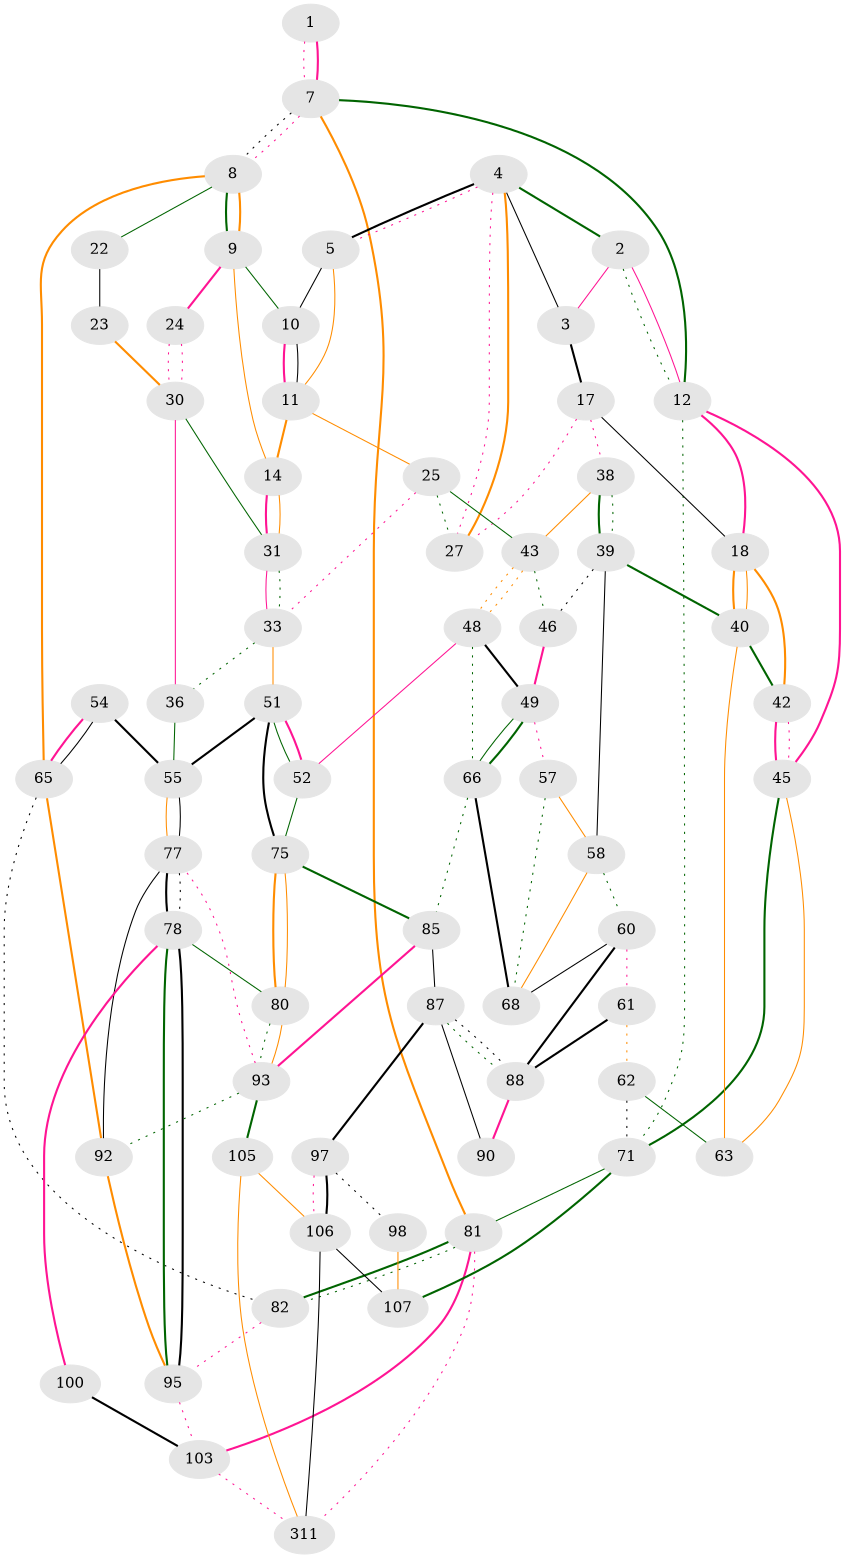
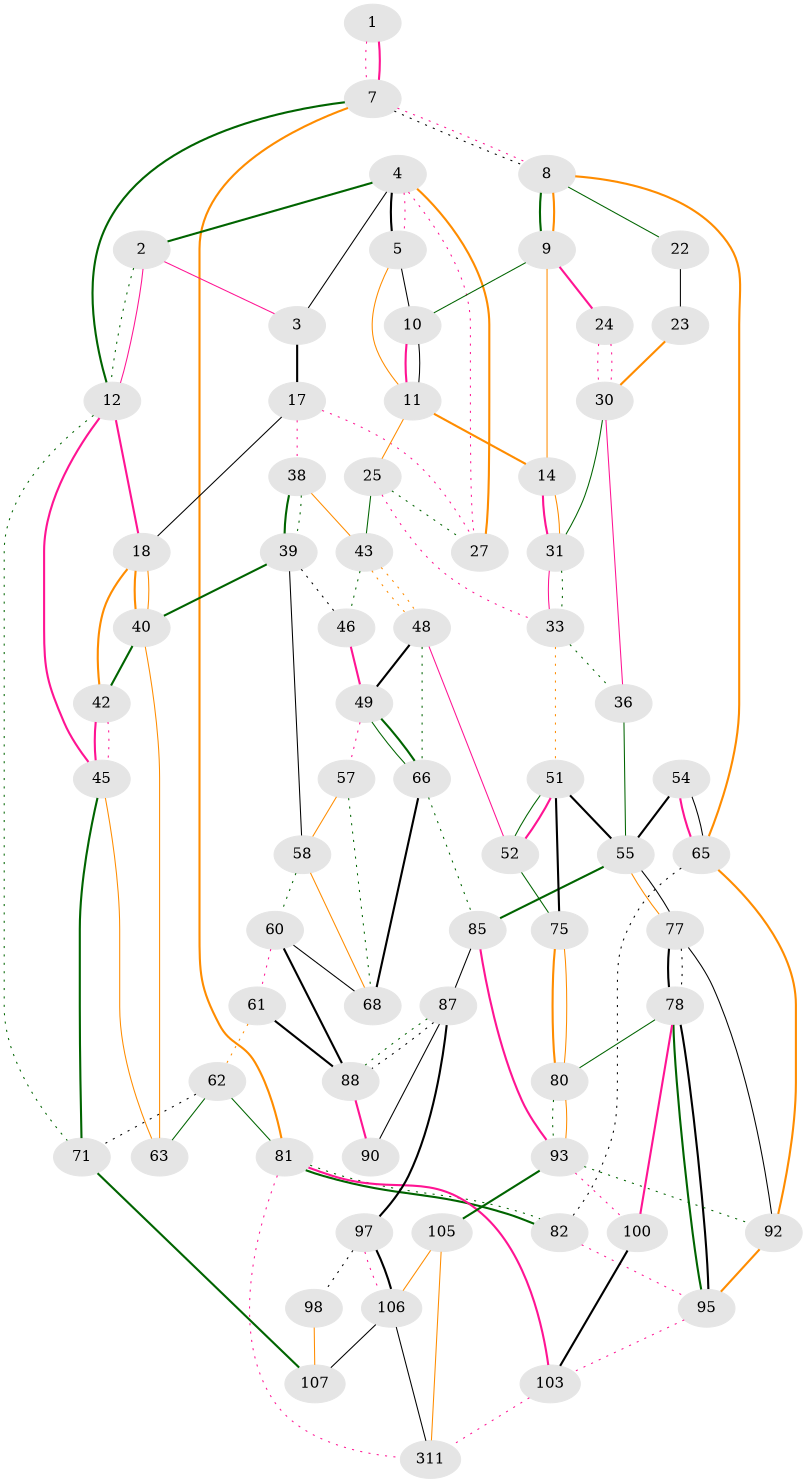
(273, 666) -> (555, 703)
(356, 892) -> (552, 892)
(228, 959) -> (598, 1195)
(550, 1195) -> (251, 1119)
